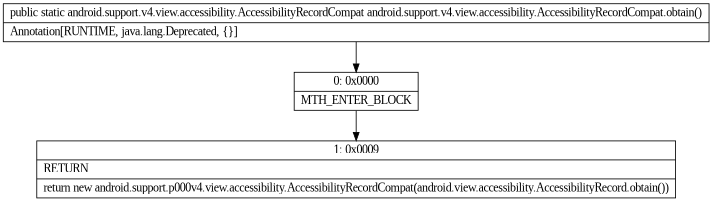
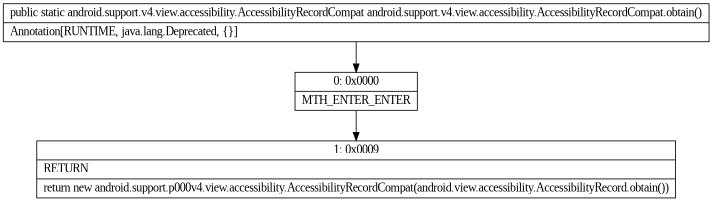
(356, 100) -> (356, 100)
